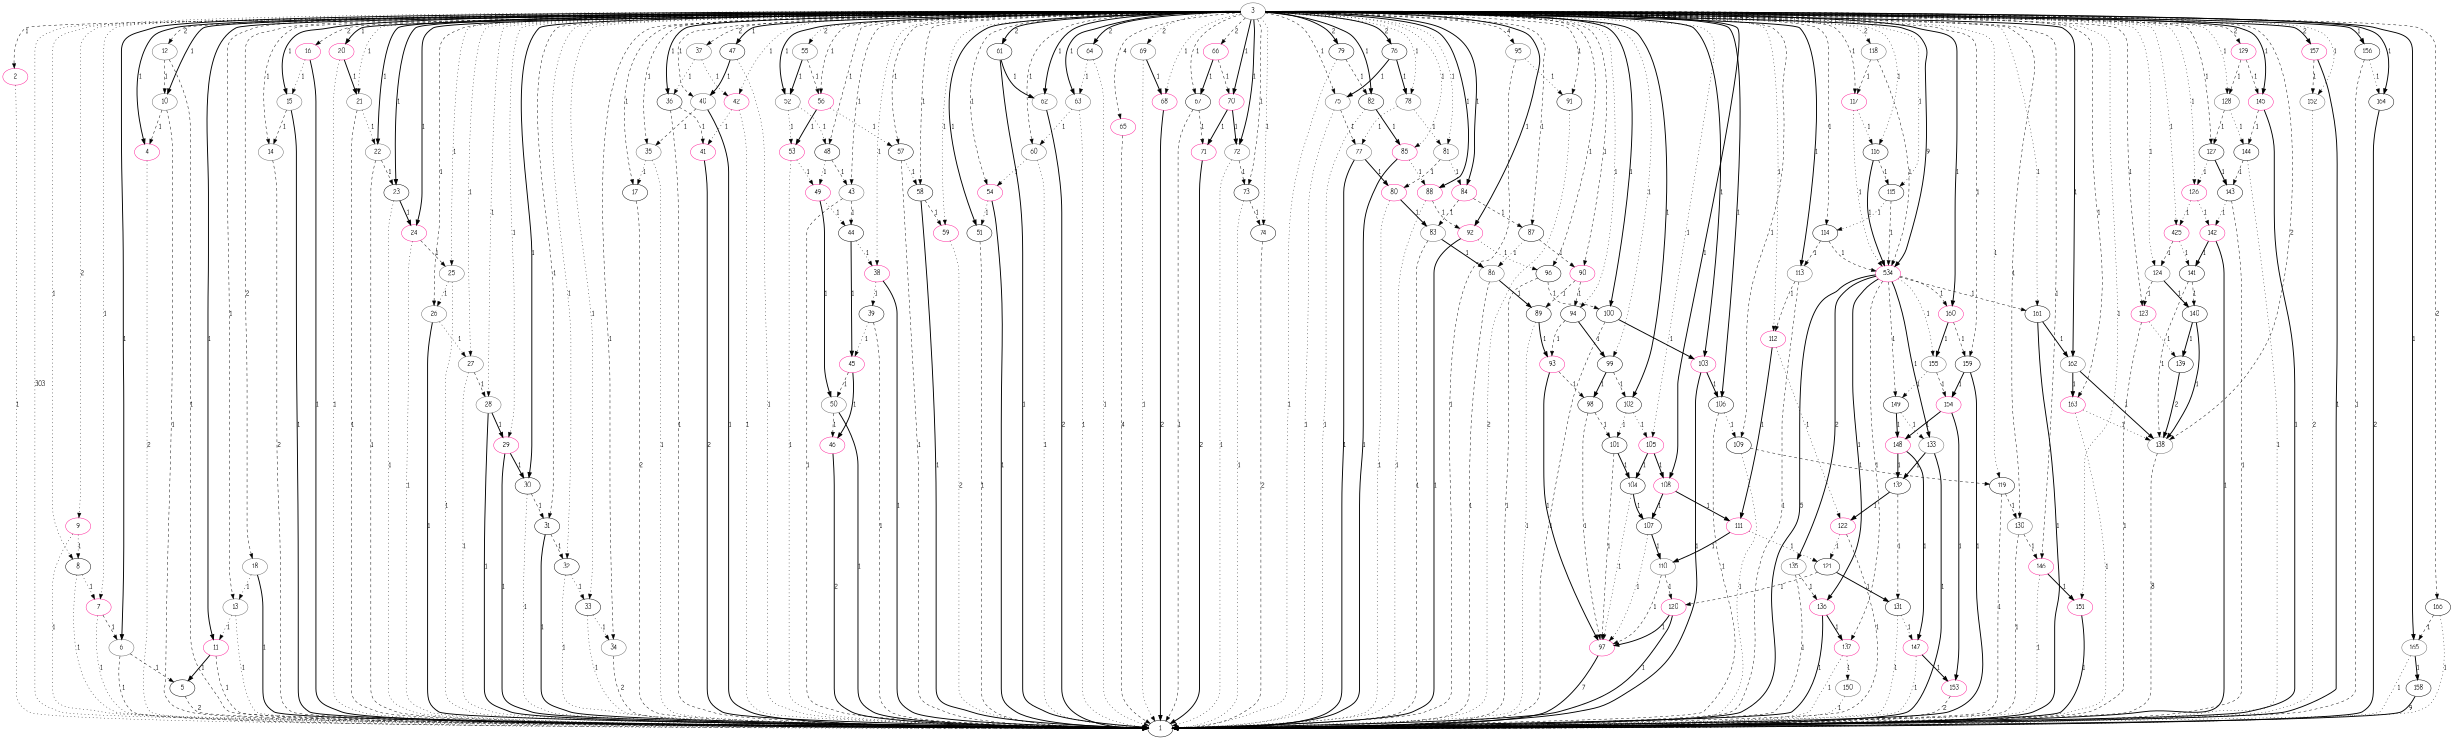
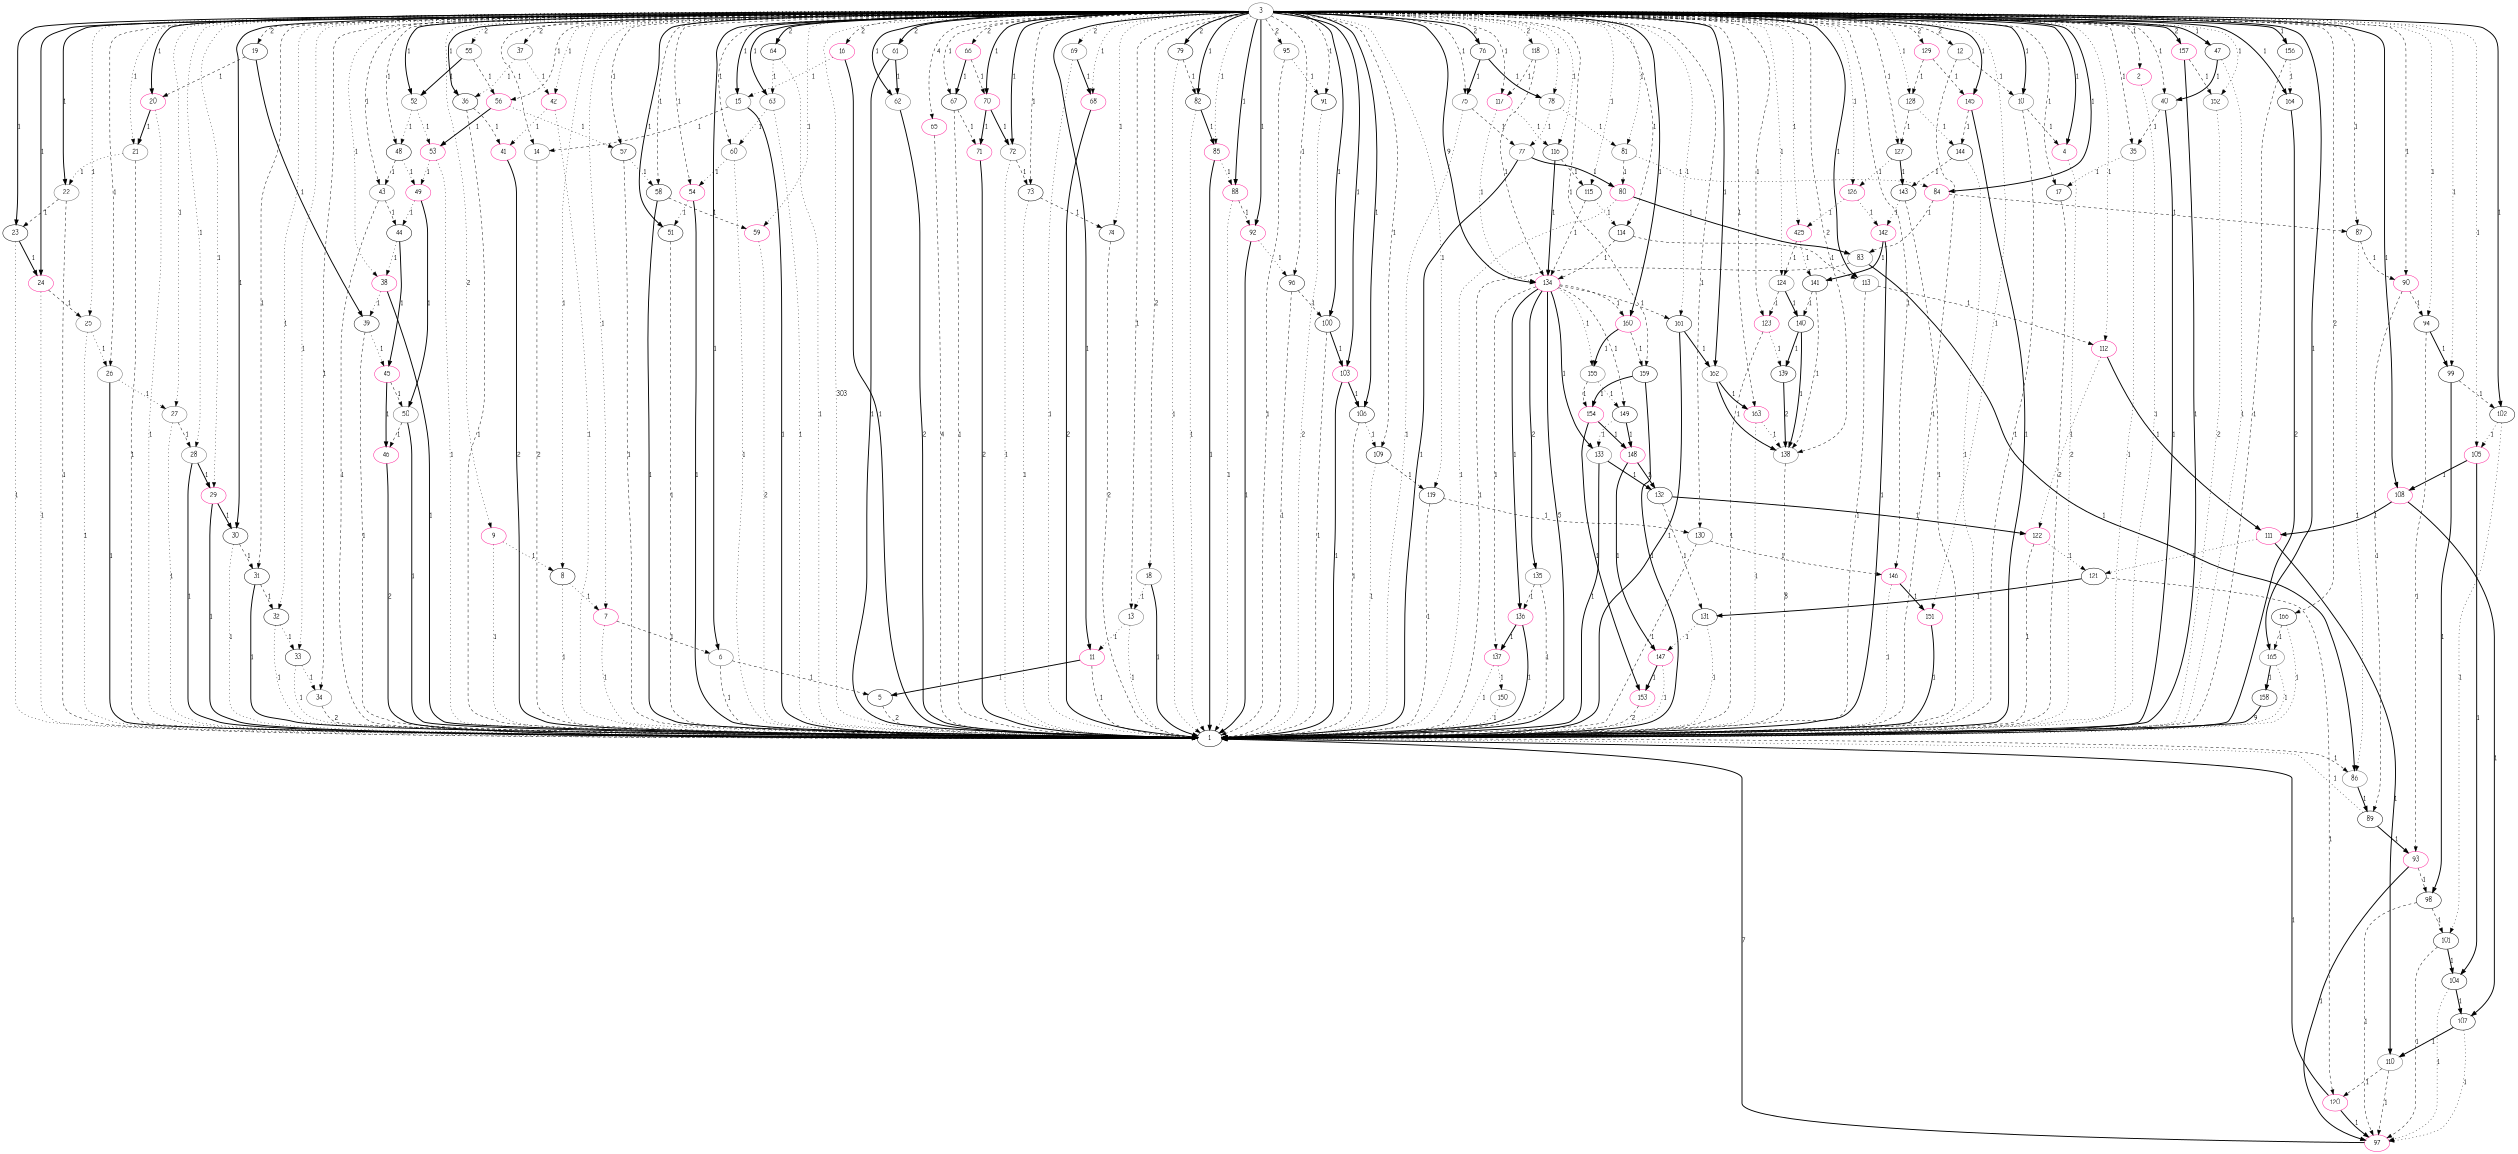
(1509, 31) -> (1277, 31)
none -> (255, 52)
(1888, 274) -> (1548, 283)
(1469, 639) -> (1785, 740)
